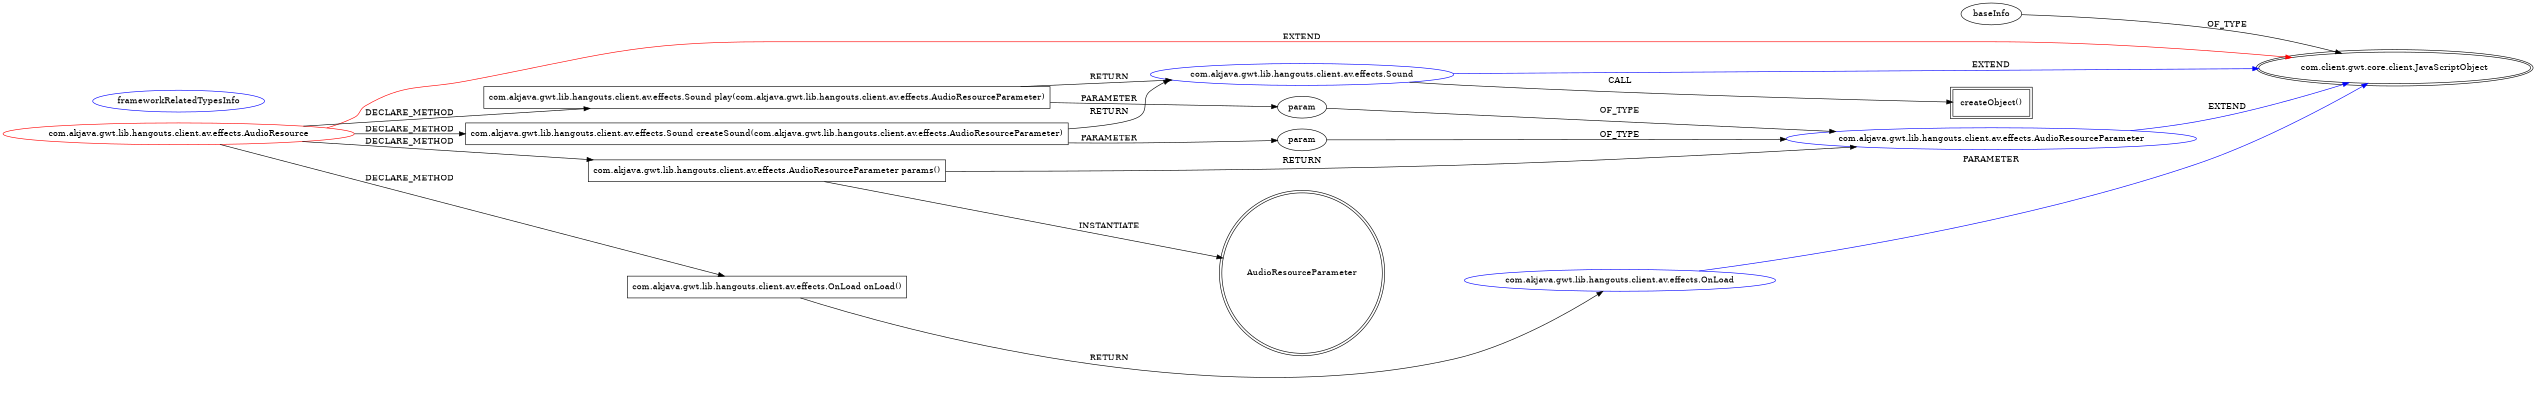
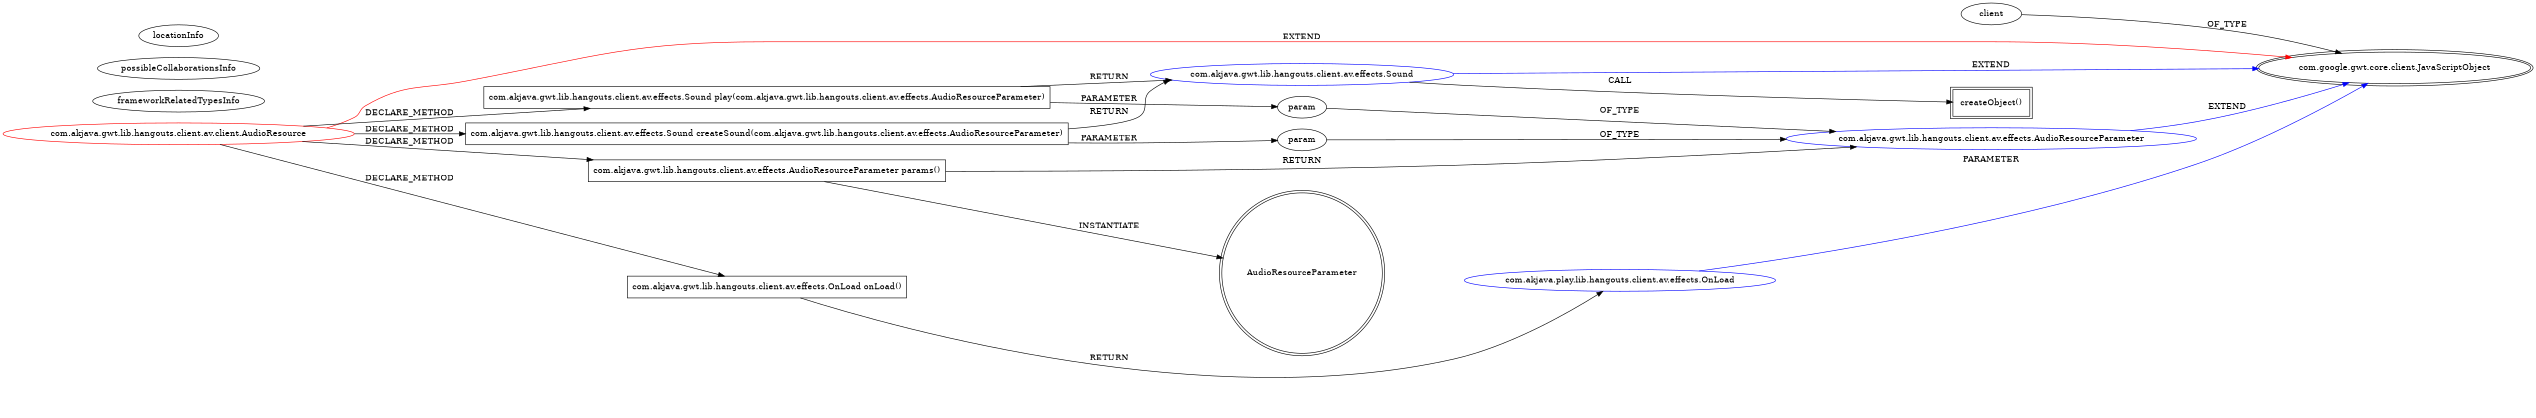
(1991, 14) -> (1991, 14)
none -> (179, 36)
none -> (179, 68)
(2395, 68) -> (2395, 68)
(179, 101) -> (179, 101)
(179, 134) -> (179, 134)
(1620, 280) -> (1620, 280)
